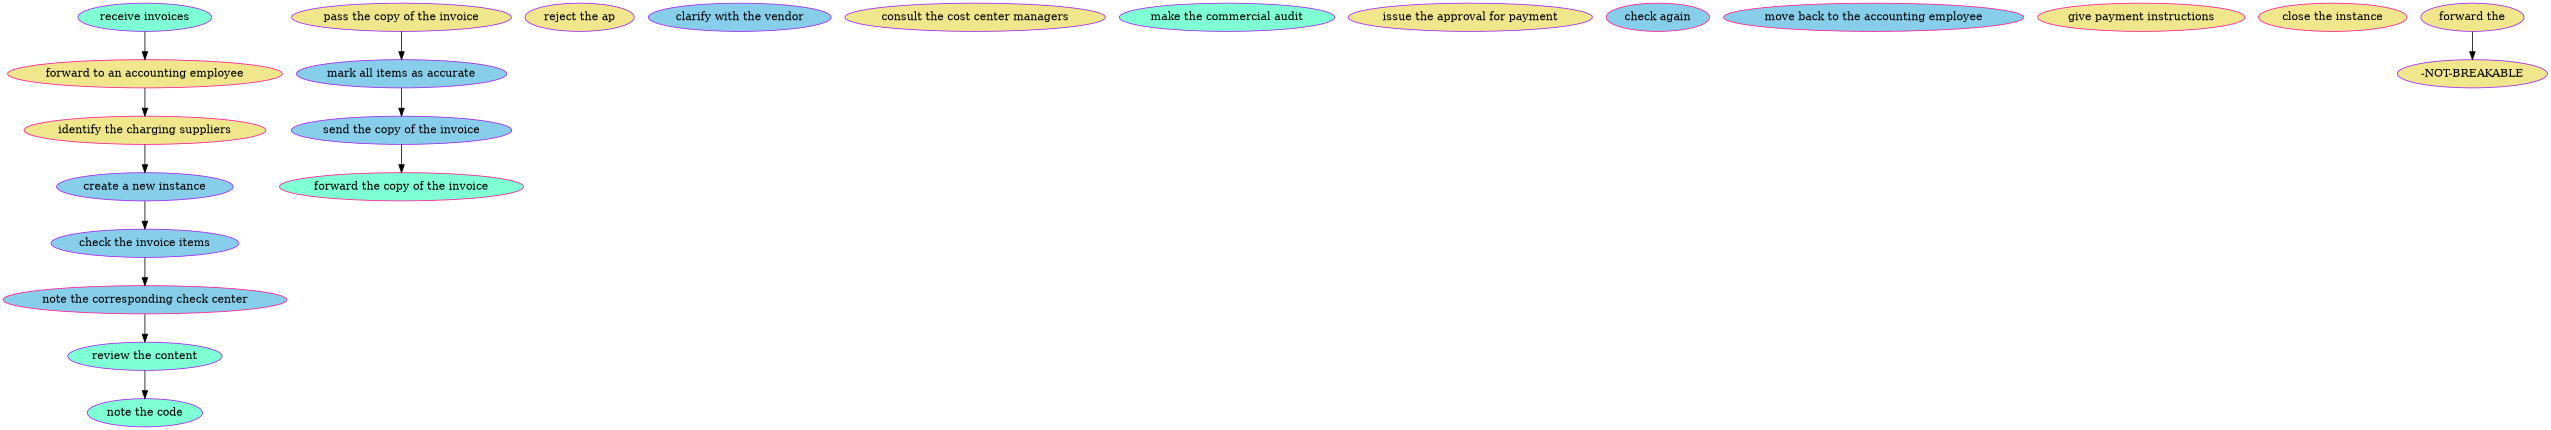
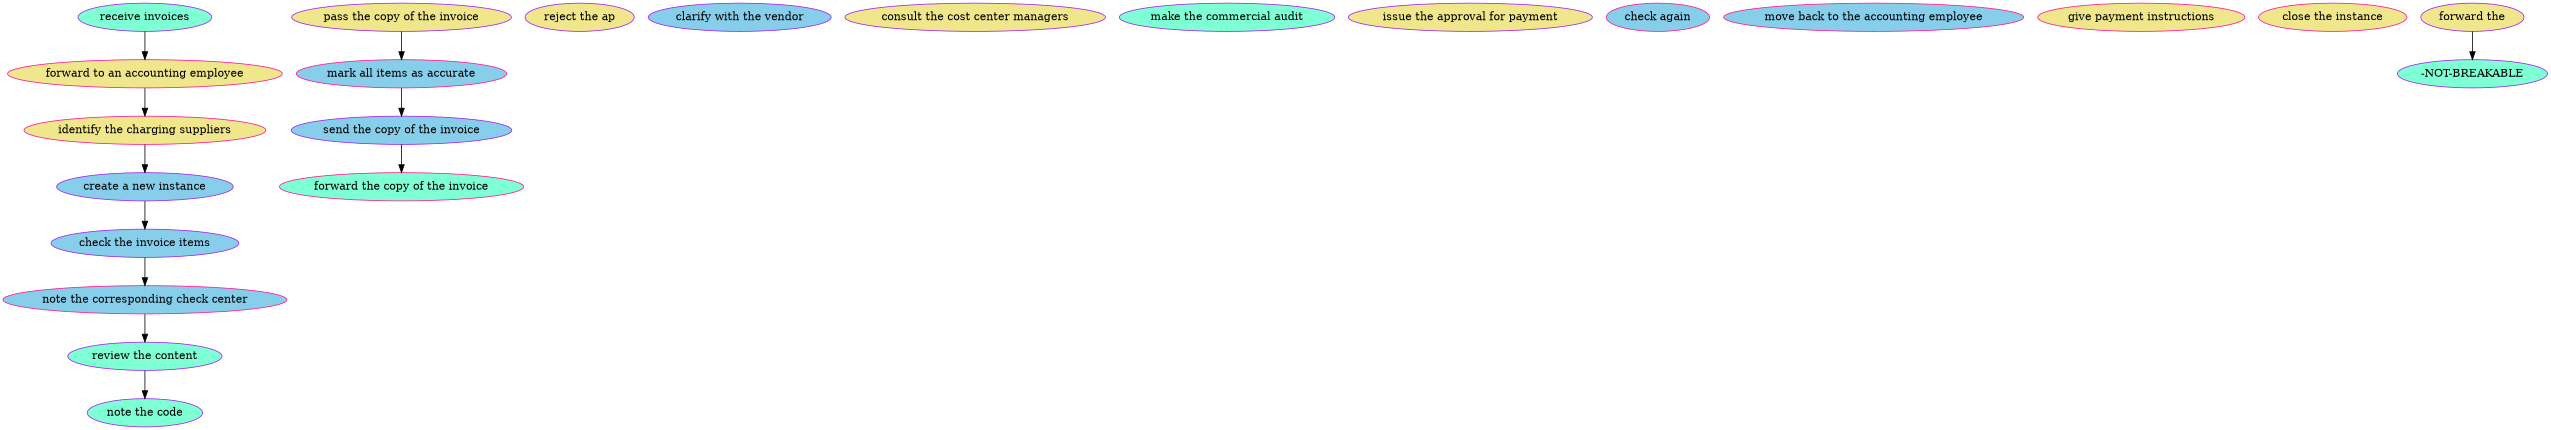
(402, 74) -> (402, 74)
(2472, 74) -> (2472, 74)
